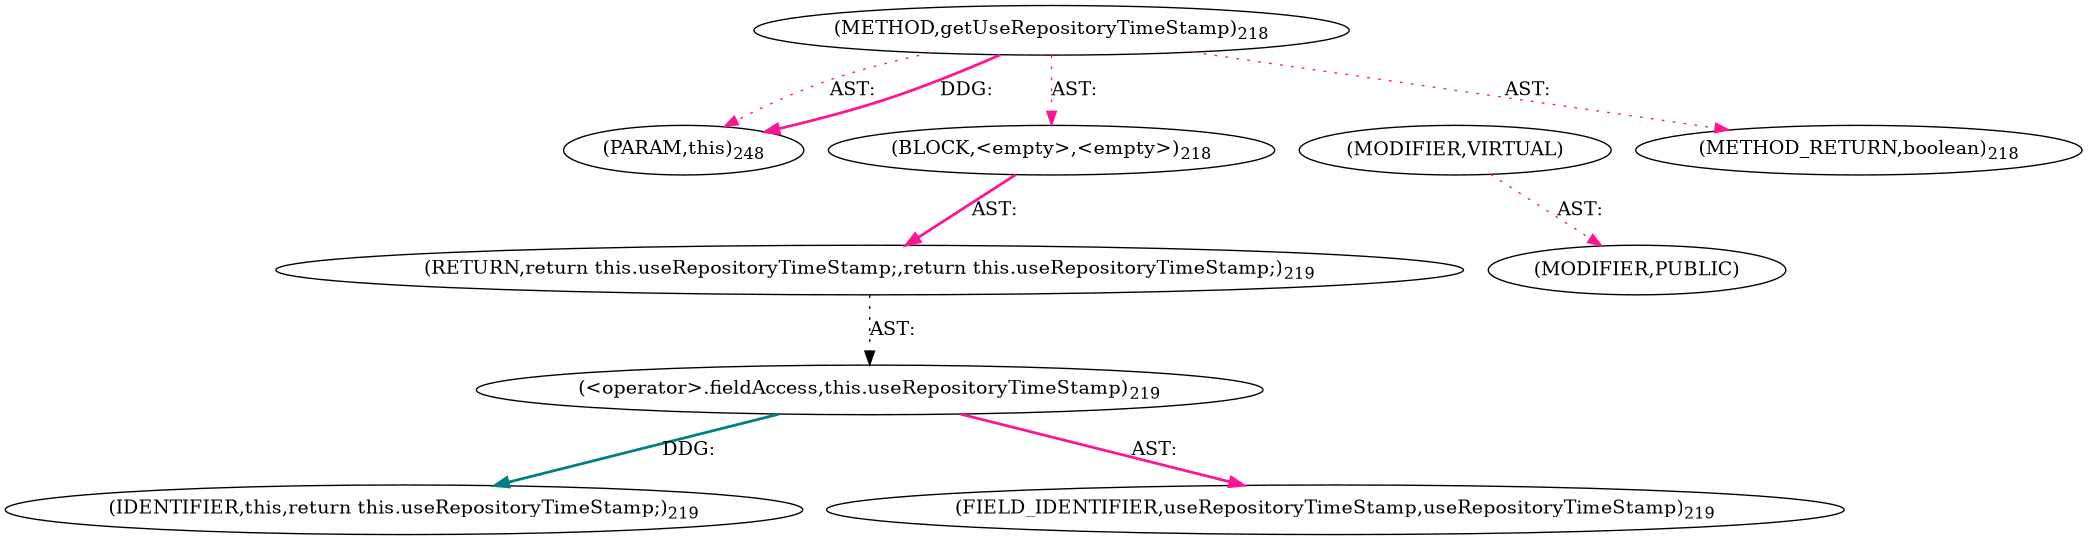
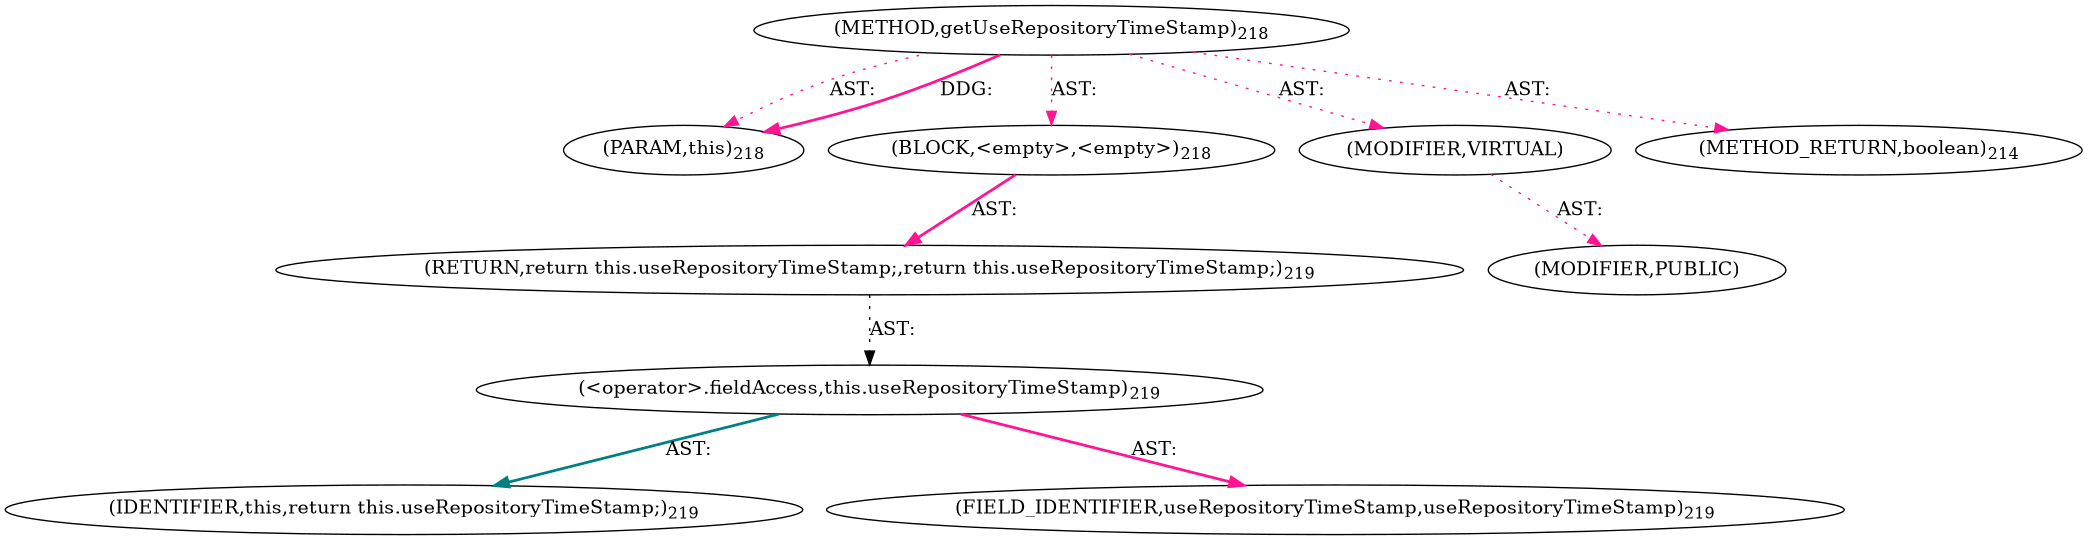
none -> (1250, 89)
(749, 148) -> (749, 148)
(2004, 148) -> (2004, 148)
(692, 450) -> (692, 450)
